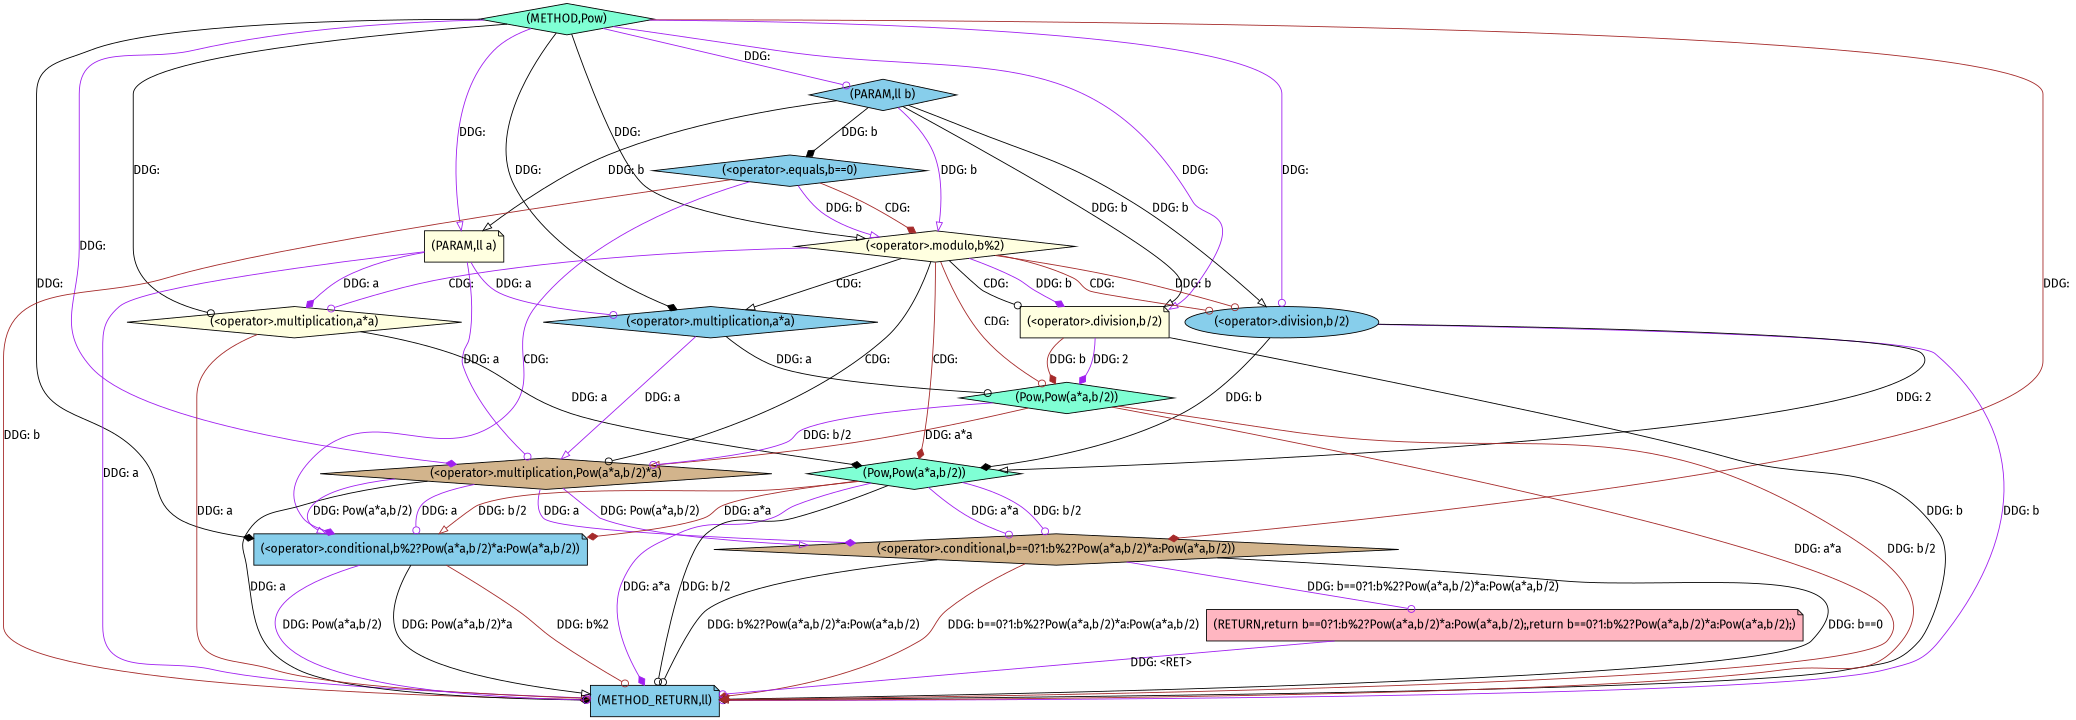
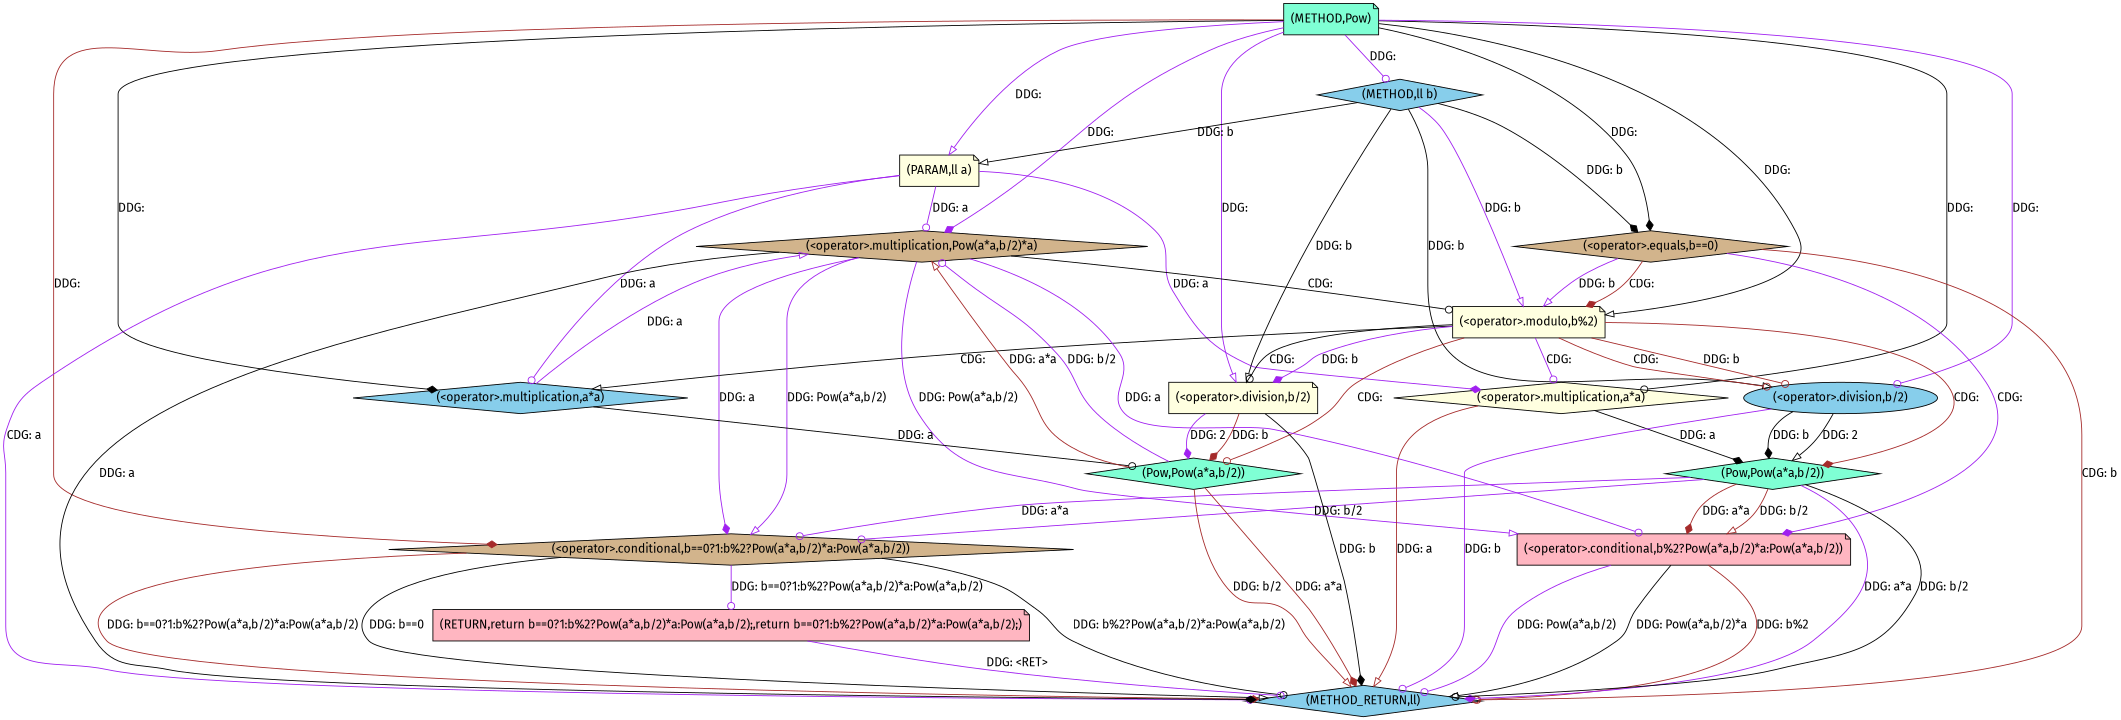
(567, 19) -> (1331, 19)
(883, 95) -> (1400, 95)
(37, 139) -> (1544, 87)
(790, 171) -> (1651, 246)
(935, 246) -> (1529, 322)
(797, 396) -> (1228, 280)
(22, 436) -> (2100, 474)
(121, 474) -> (24, 436)
(421, 549) -> (1684, 549)
(655, 701) -> (1363, 701)
